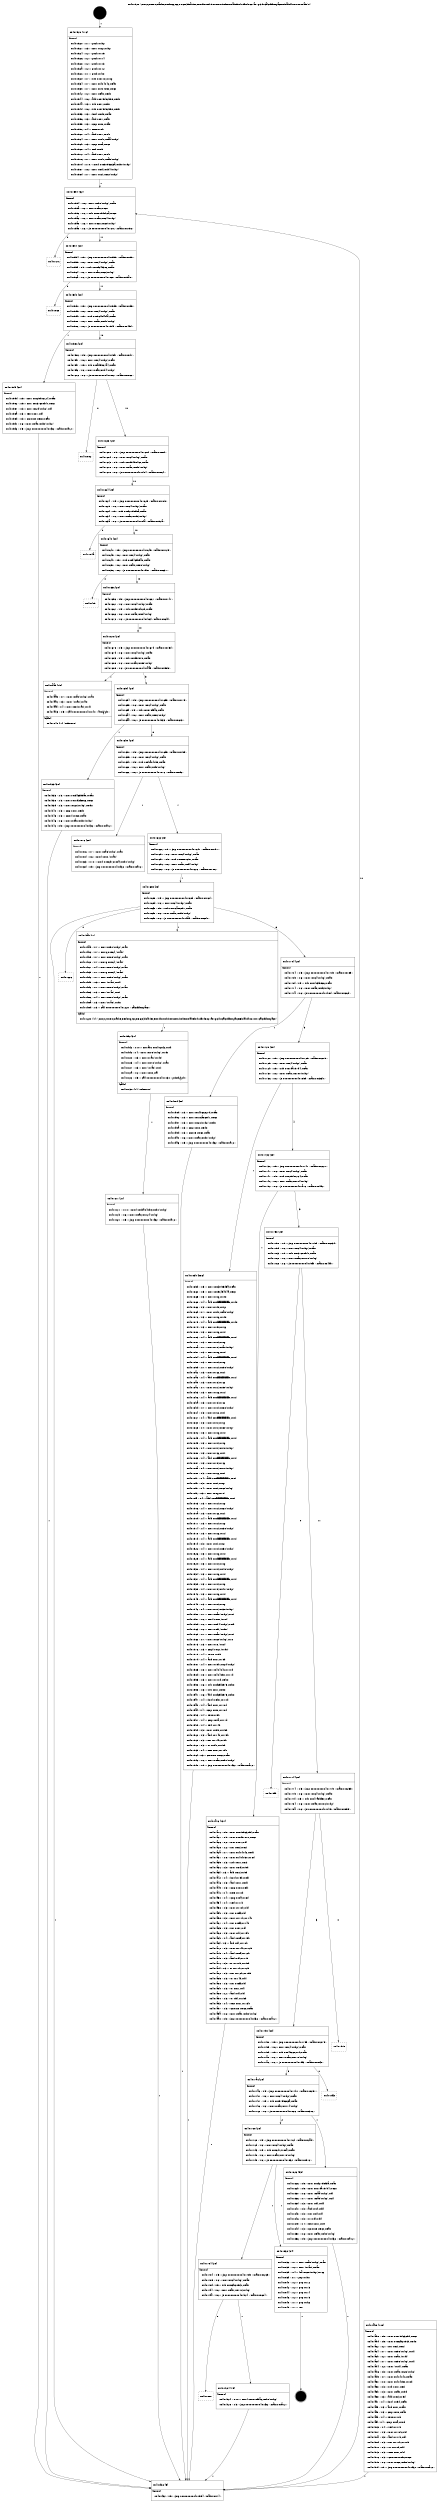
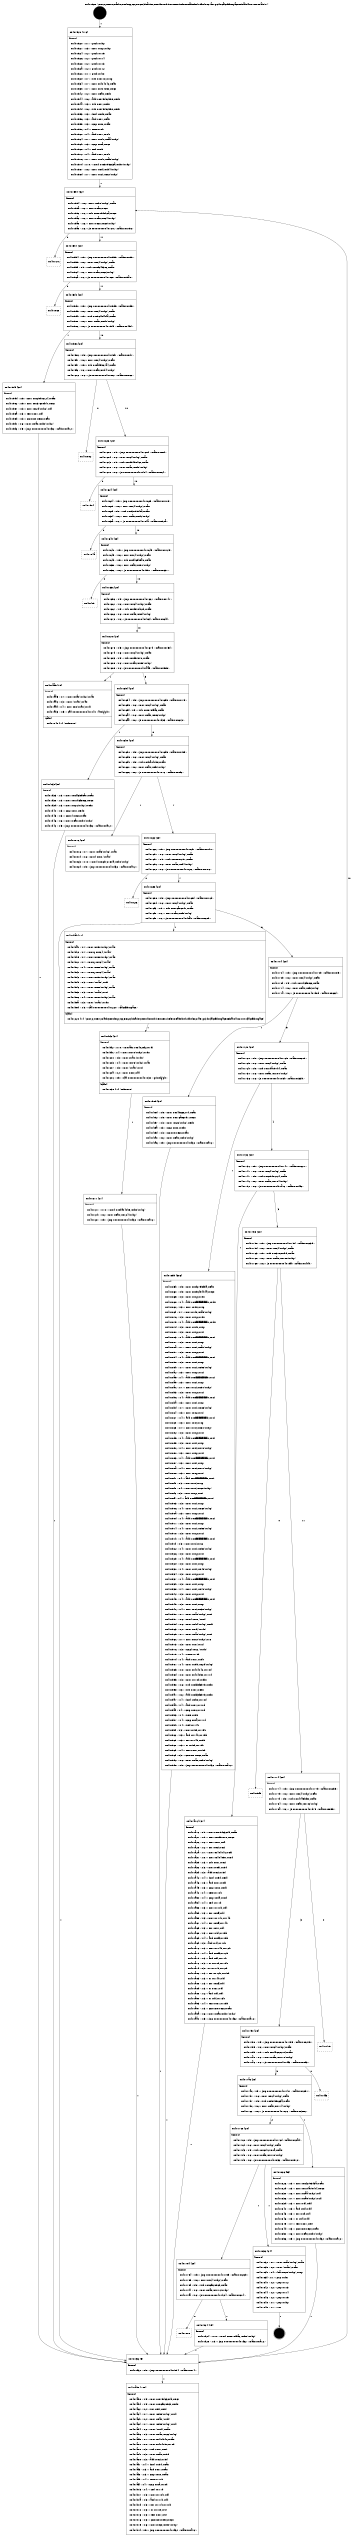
none -> (88, 506)
(87, 924) -> (139, 884)
(298, 2486) -> (162, 2378)
